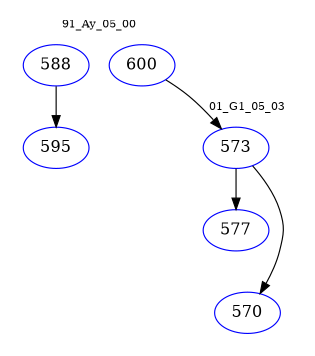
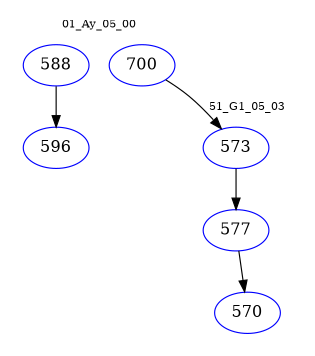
(99, 25) -> (99, 25)
(142, 65) -> (142, 65)
(247, 107) -> (247, 107)
(56, 148) -> (56, 148)
(283, 222) -> (241, 266)
